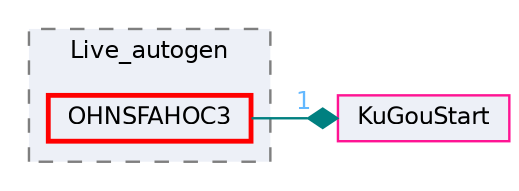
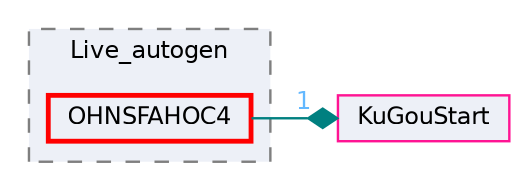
(150, 118) -> (150, 118)
